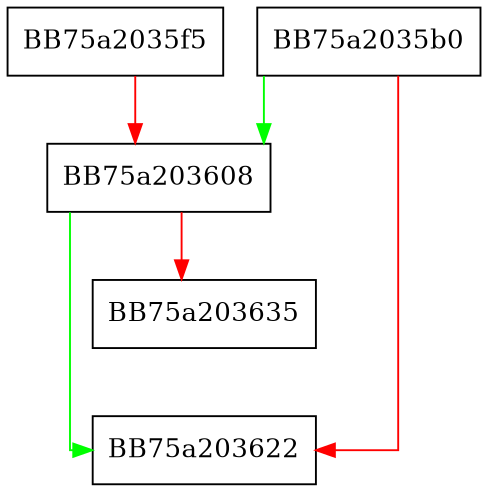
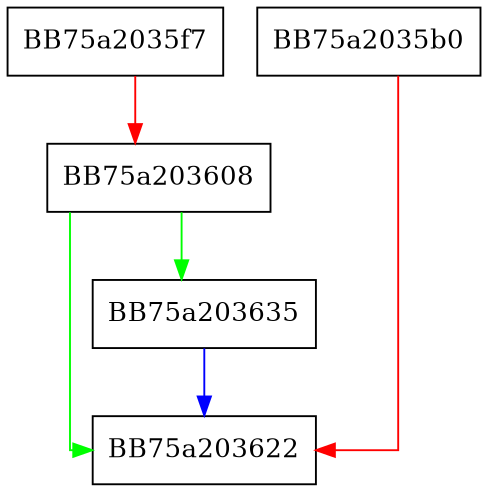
(115, 42) -> (115, 42)
(264, 100) -> none
(182, 236) -> (182, 236)
none -> (204, 372)
